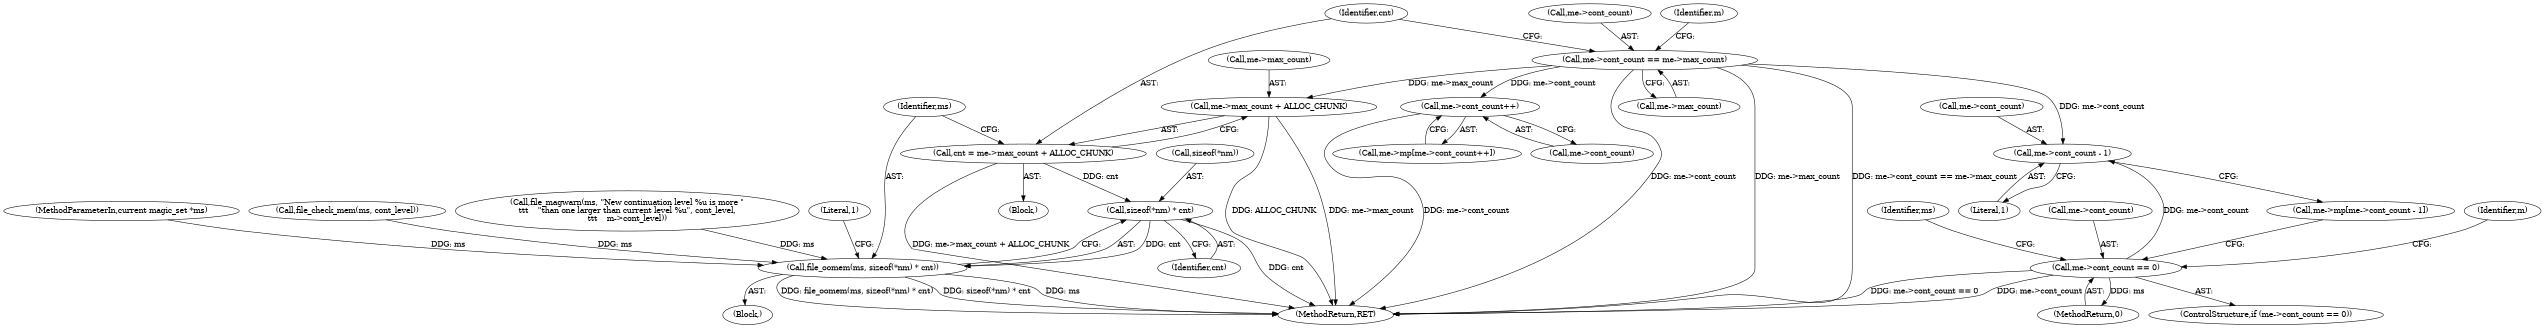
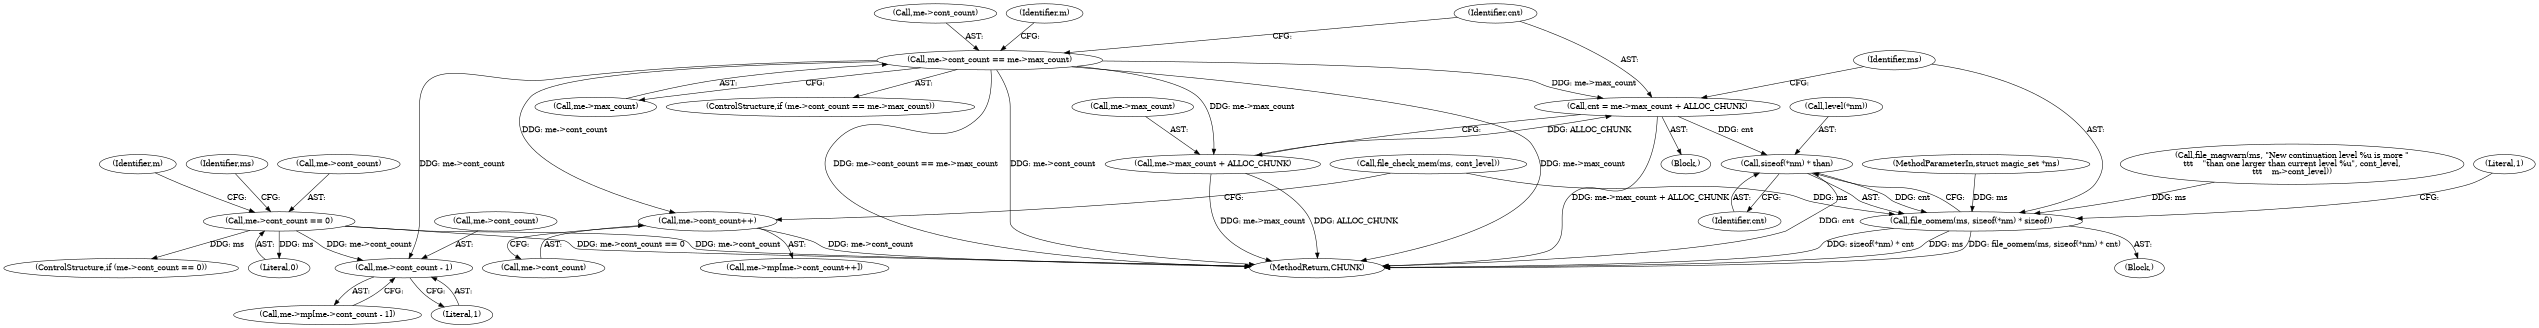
none -> (1351, 66)
none -> (820, 107)
(1171, 130) -> (1589, 130)
(1427, 130) -> (1087, 206)
(1205, 154) -> (1836, 107)
(2230, 177) -> (362, 292)
(121, 211) -> (1976, 164)
(1150, 211) -> (1787, 164)
(2235, 239) -> (373, 295)
(863, 268) -> (1971, 221)
(2205, 292) -> (227, 245)
(1336, 315) -> (1317, 268)
(2088, 315) -> (279, 268)
